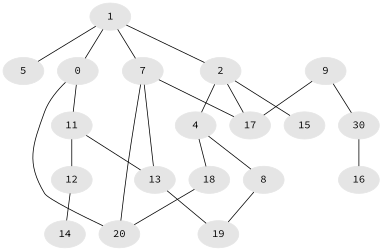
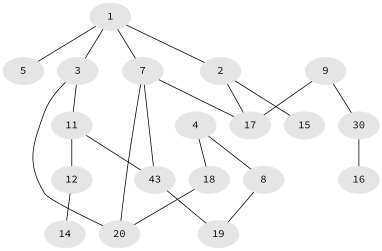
(78, 71) -> (78, 71)
(208, 98) -> none
(155, 180) -> (155, 180)
